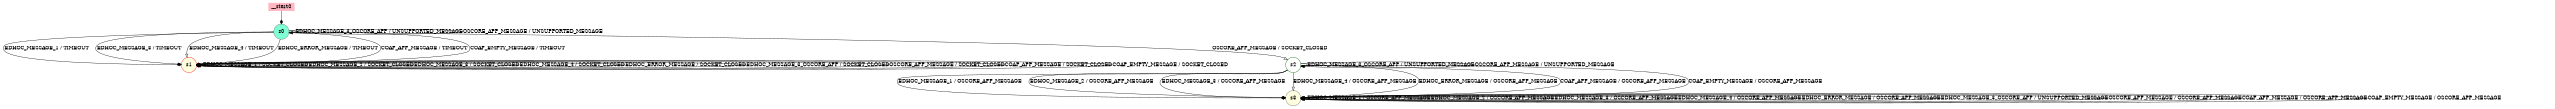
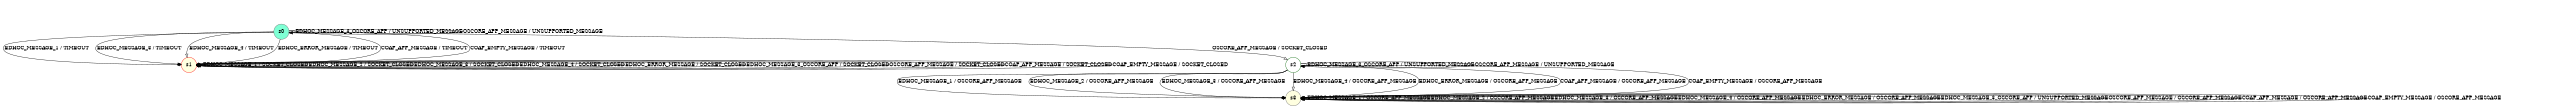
(281, 7) -> none
